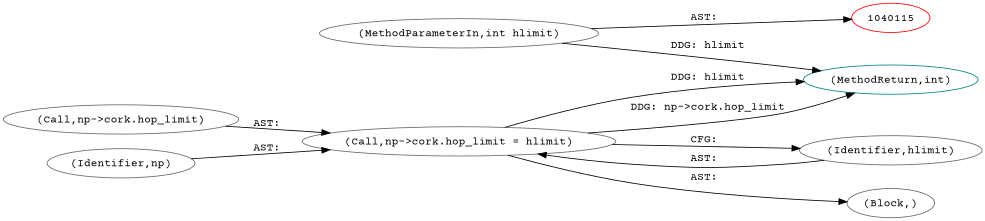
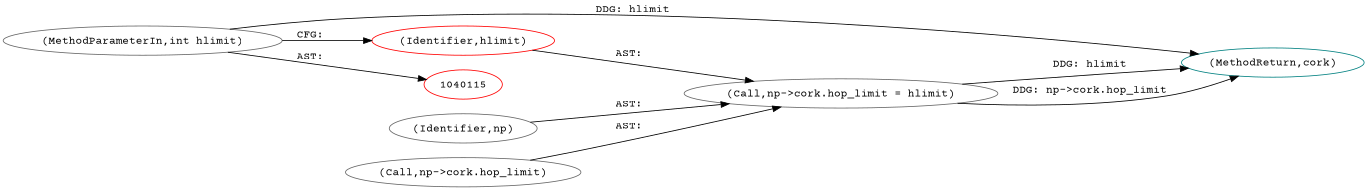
(891, 80) -> (1273, 63)
(702, 146) -> (323, 41)
(891, 150) -> (463, 41)
(891, 203) -> none
